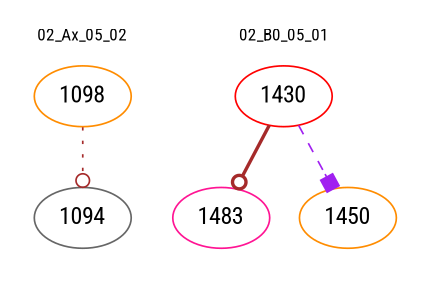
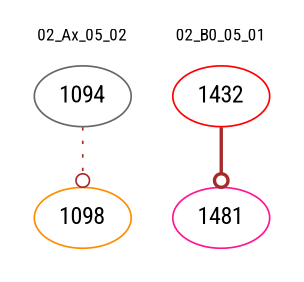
(284, 96) -> (221, 96)
(83, 150) -> (83, 150)
(221, 218) -> (221, 218)
(348, 218) -> none
